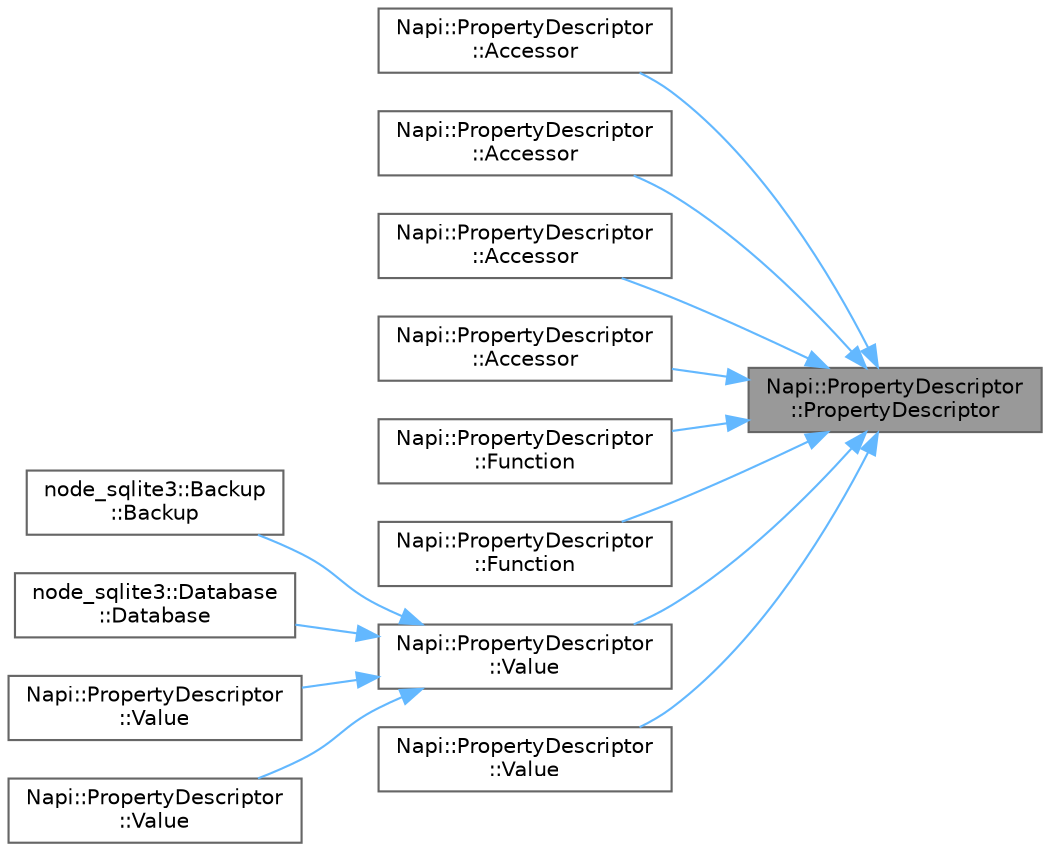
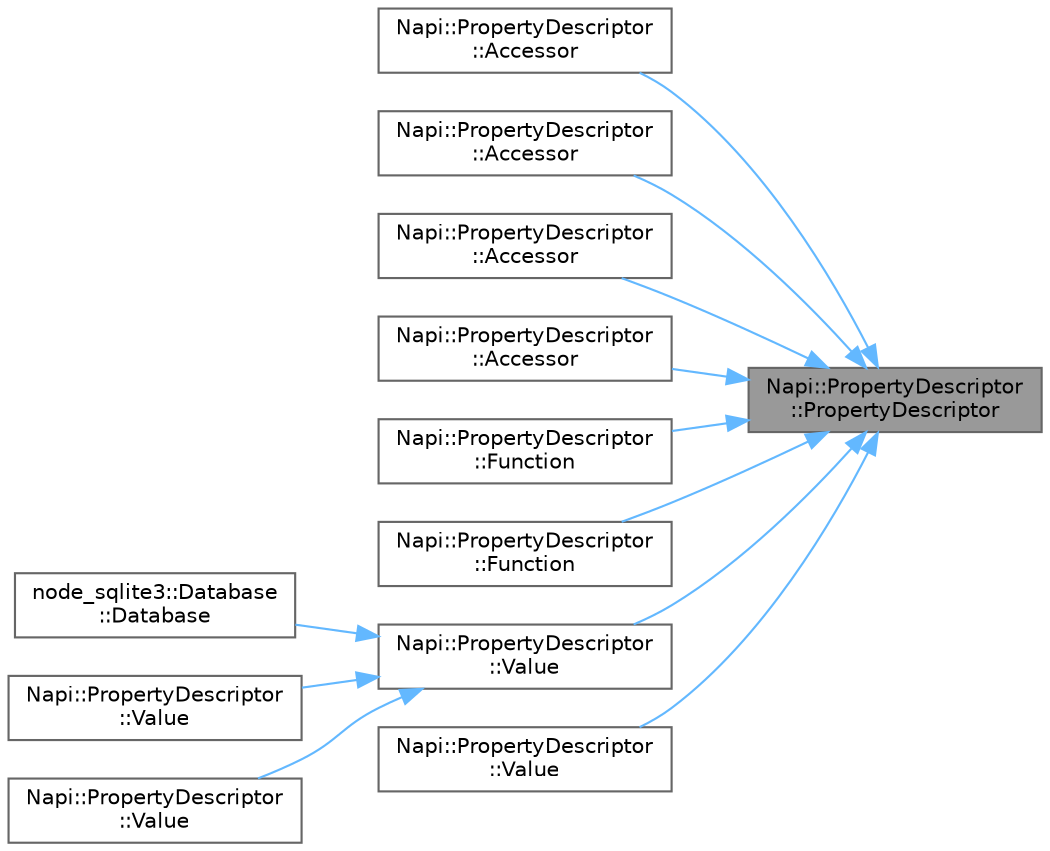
(155, 503) -> none
